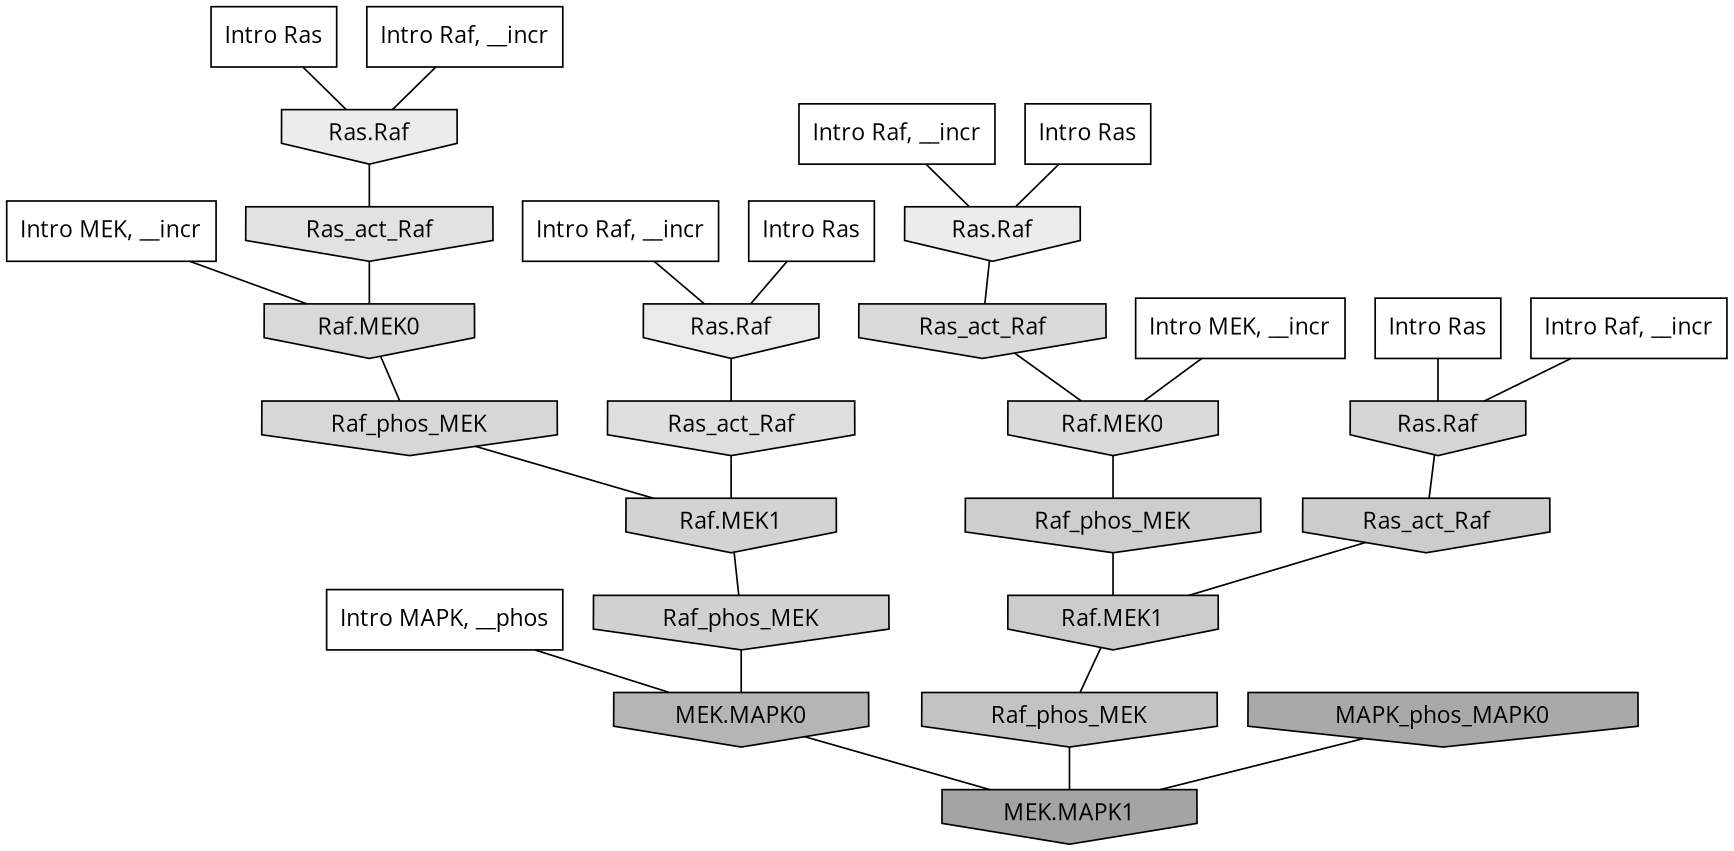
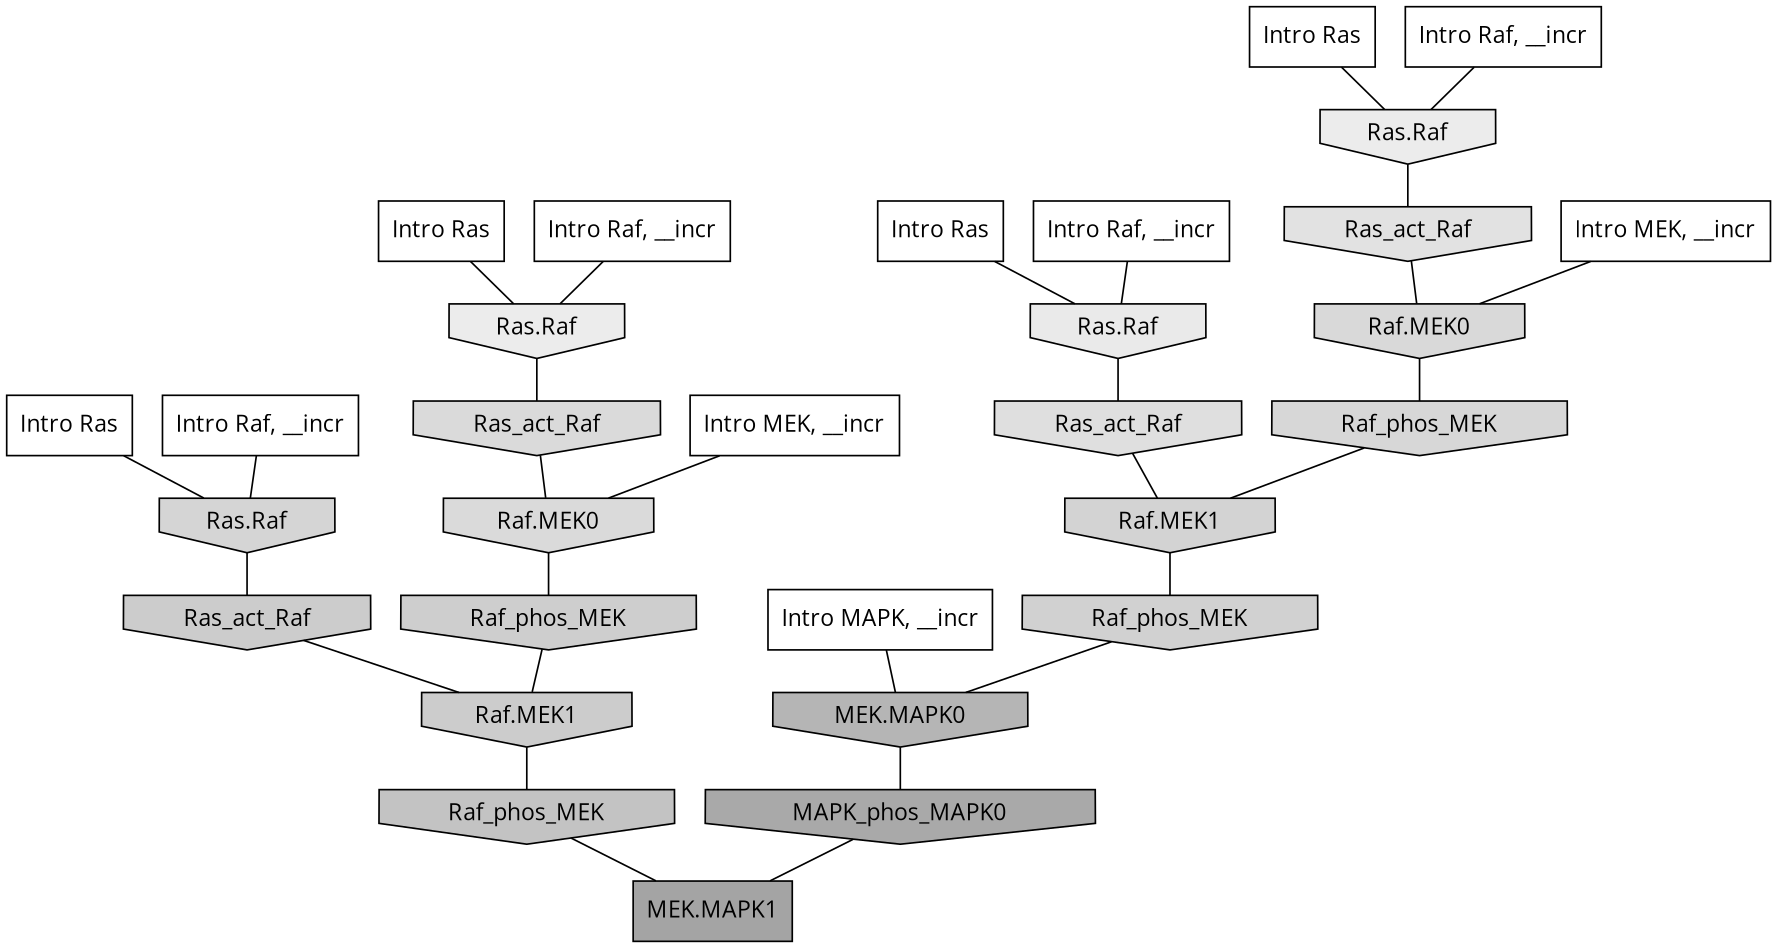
(445, 620) -> (880, 620)
(898, 763) -> (900, 768)
(1069, 814) -> (713, 911)
